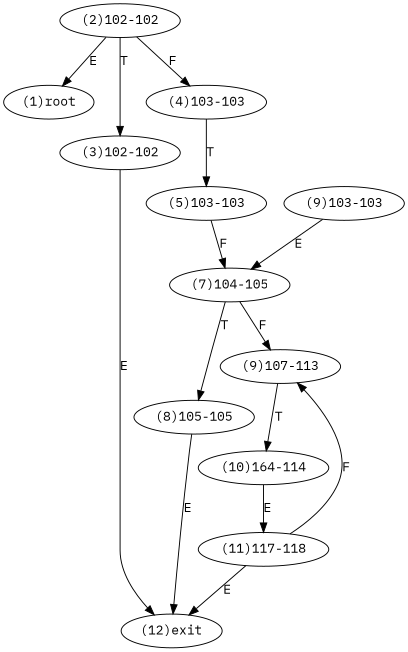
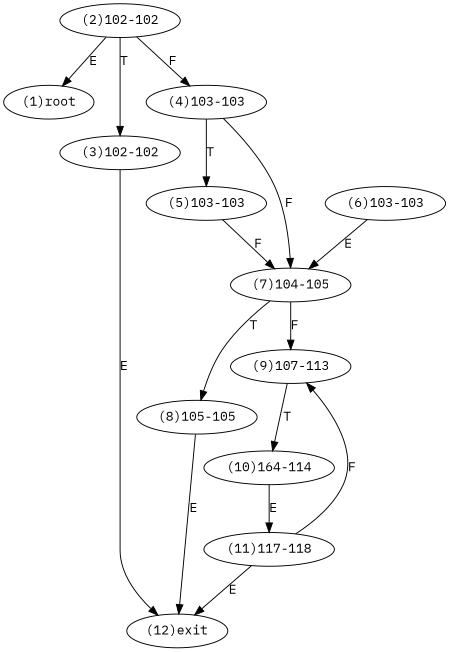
none -> (272, 181)
(344, 203) -> (385, 203)
